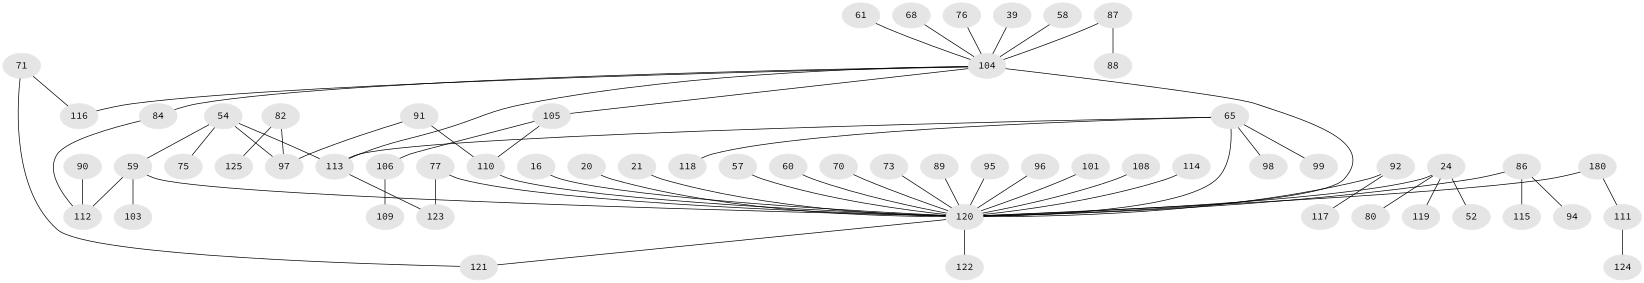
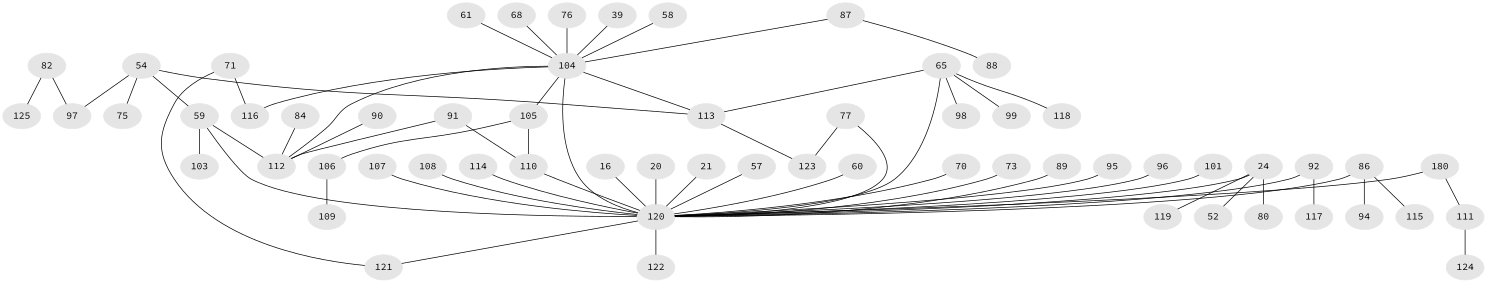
(570, 77) -> (407, 83)
(350, 139) -> (363, 139)
none -> (377, 167)
